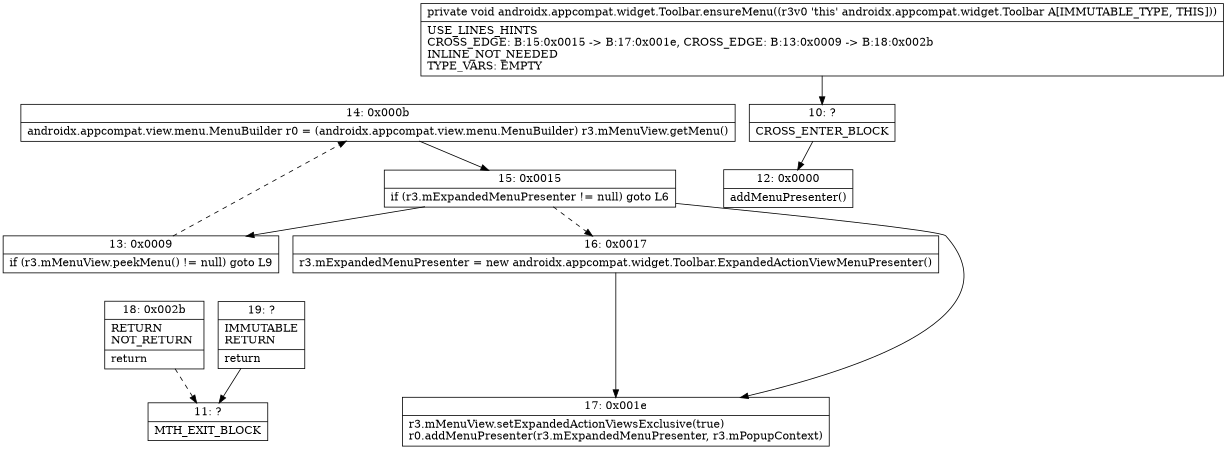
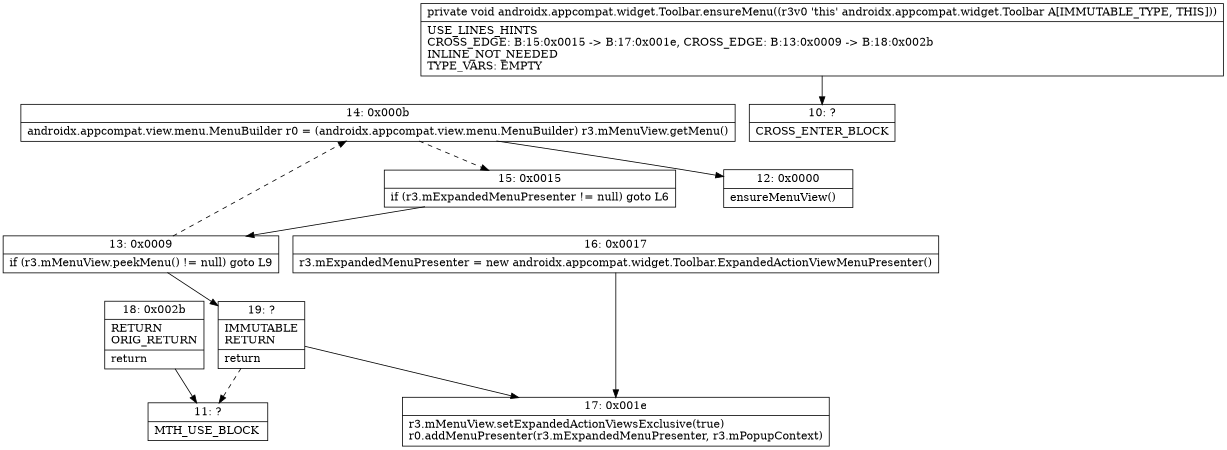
(807, 152) -> (606, 158)
(450, 154) -> (450, 154)
(788, 198) -> (783, 198)
(570, 219) -> none
(954, 249) -> (408, 371)
none -> (189, 287)
(152, 340) -> (154, 340)
(184, 382) -> (184, 382)
(232, 382) -> (232, 382)
(208, 431) -> (207, 431)
